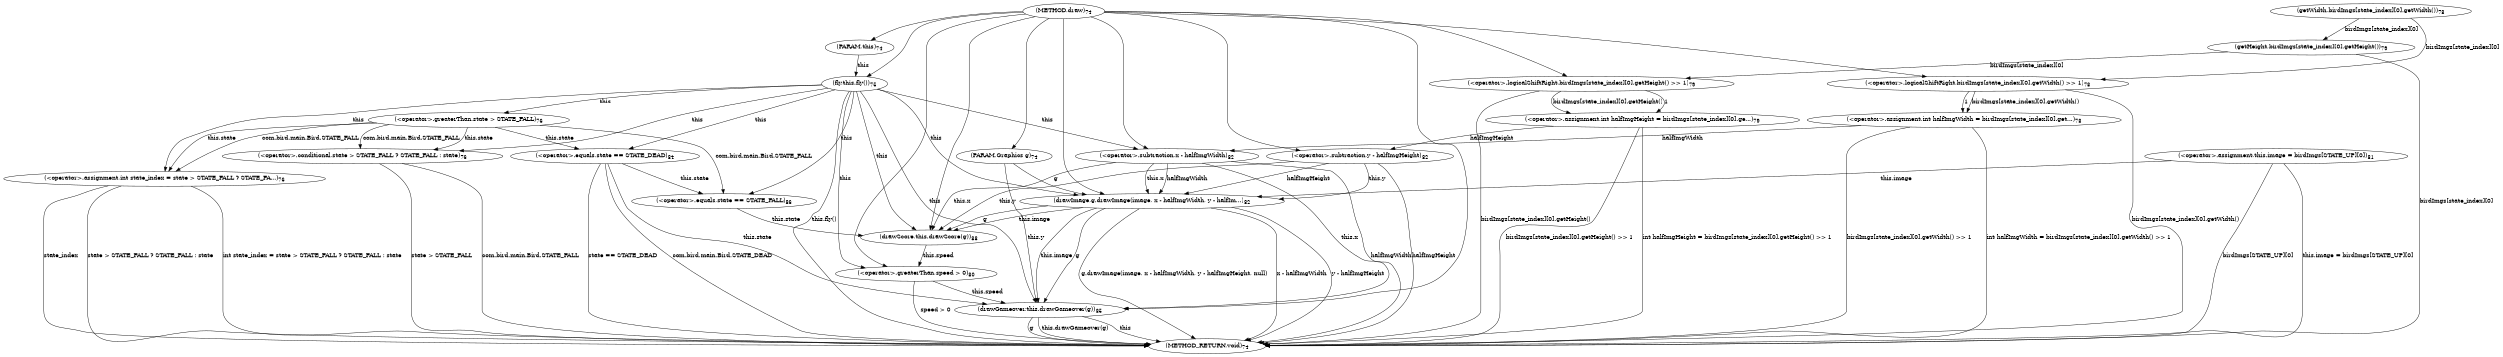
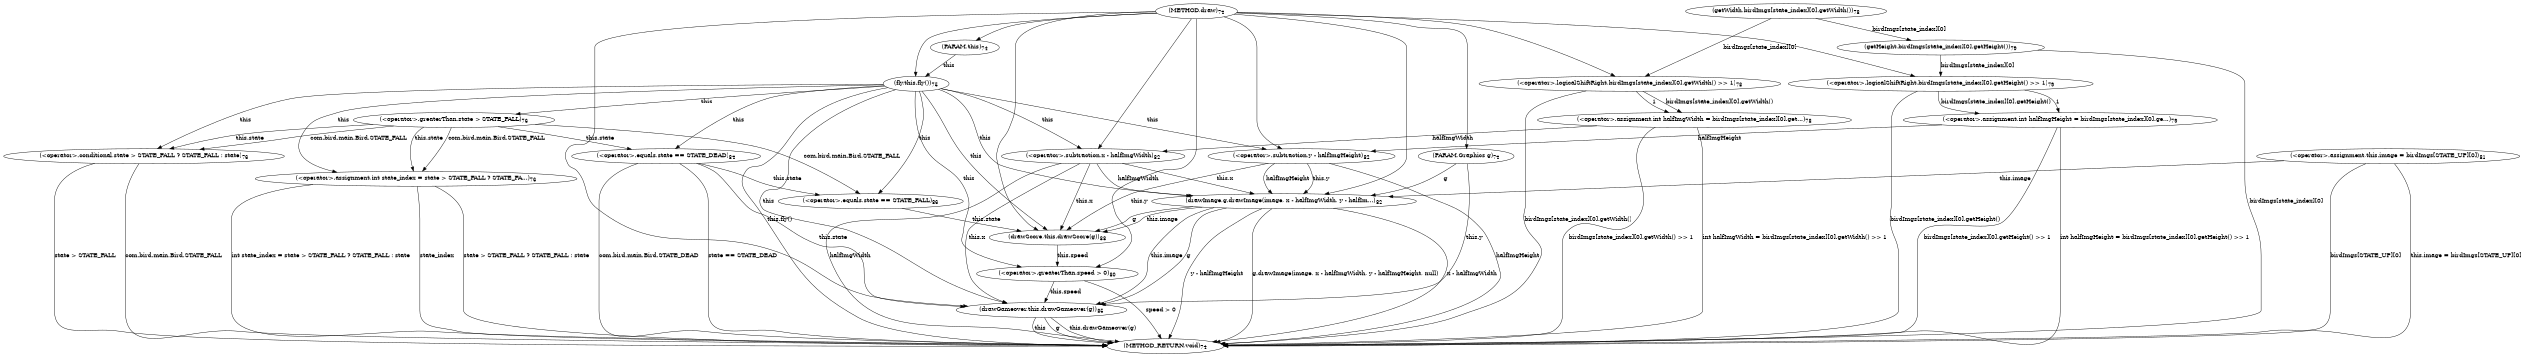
none -> (1101, 119)
